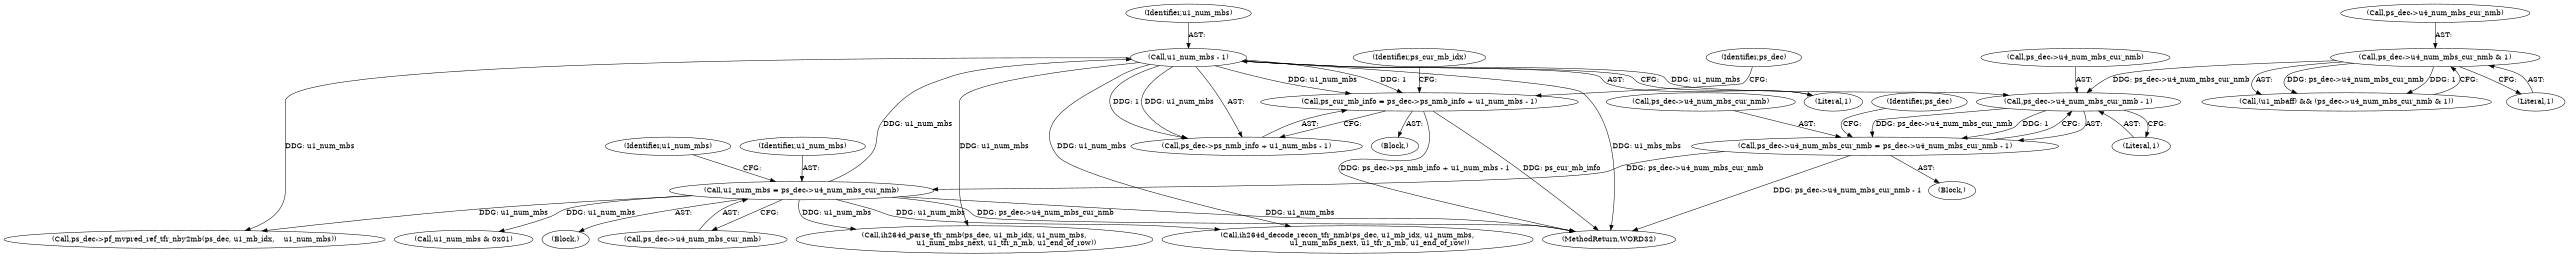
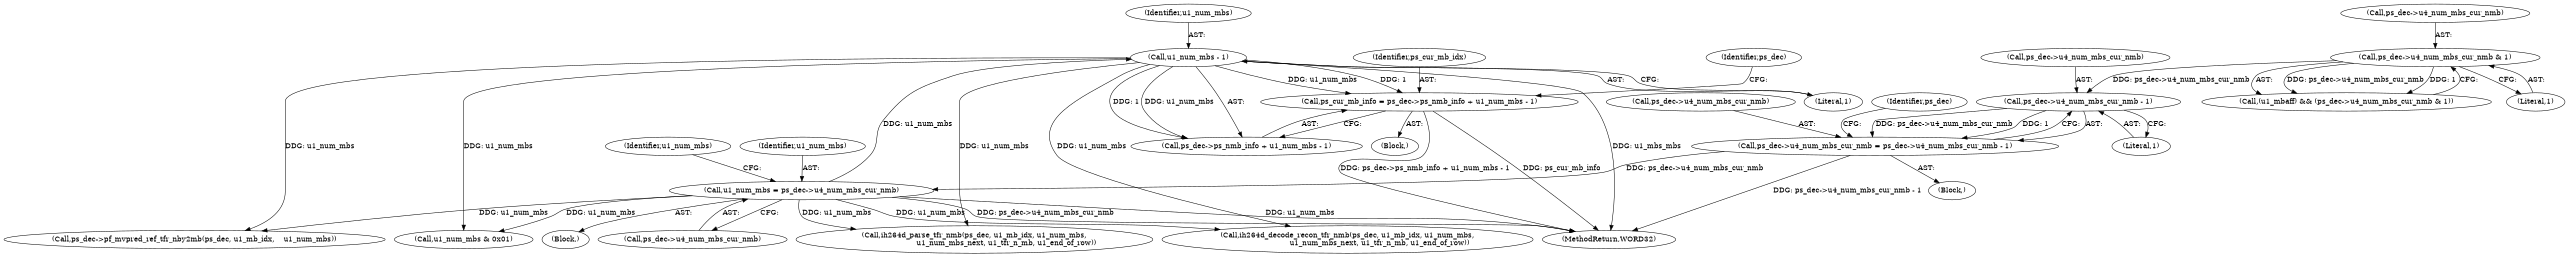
(1624, 71) -> (734, 68)
(1429, 80) -> (1429, 80)
